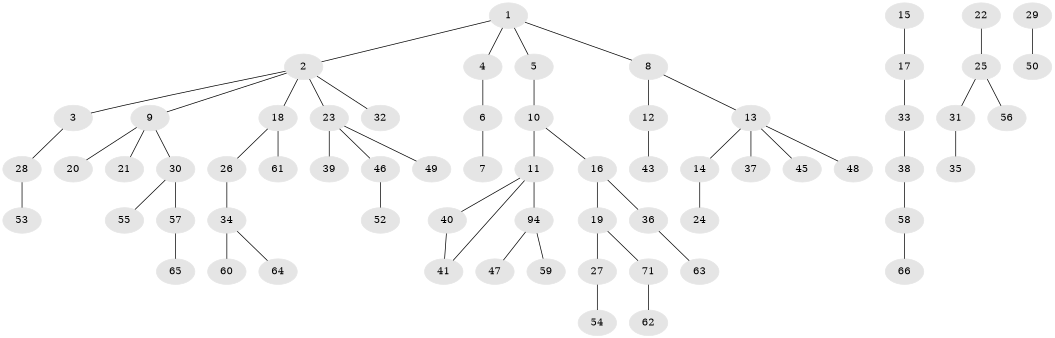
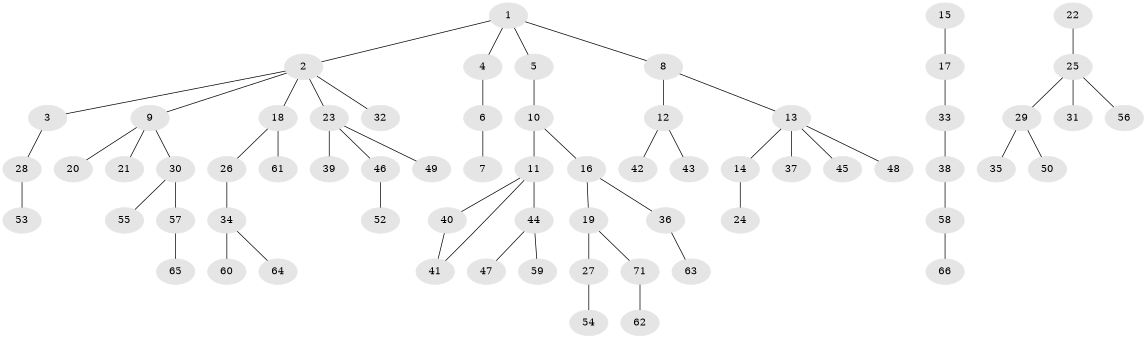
none -> (1048, 92)
(956, 144) -> (1009, 144)
none -> (638, 169)
(534, 220) -> (534, 220)
